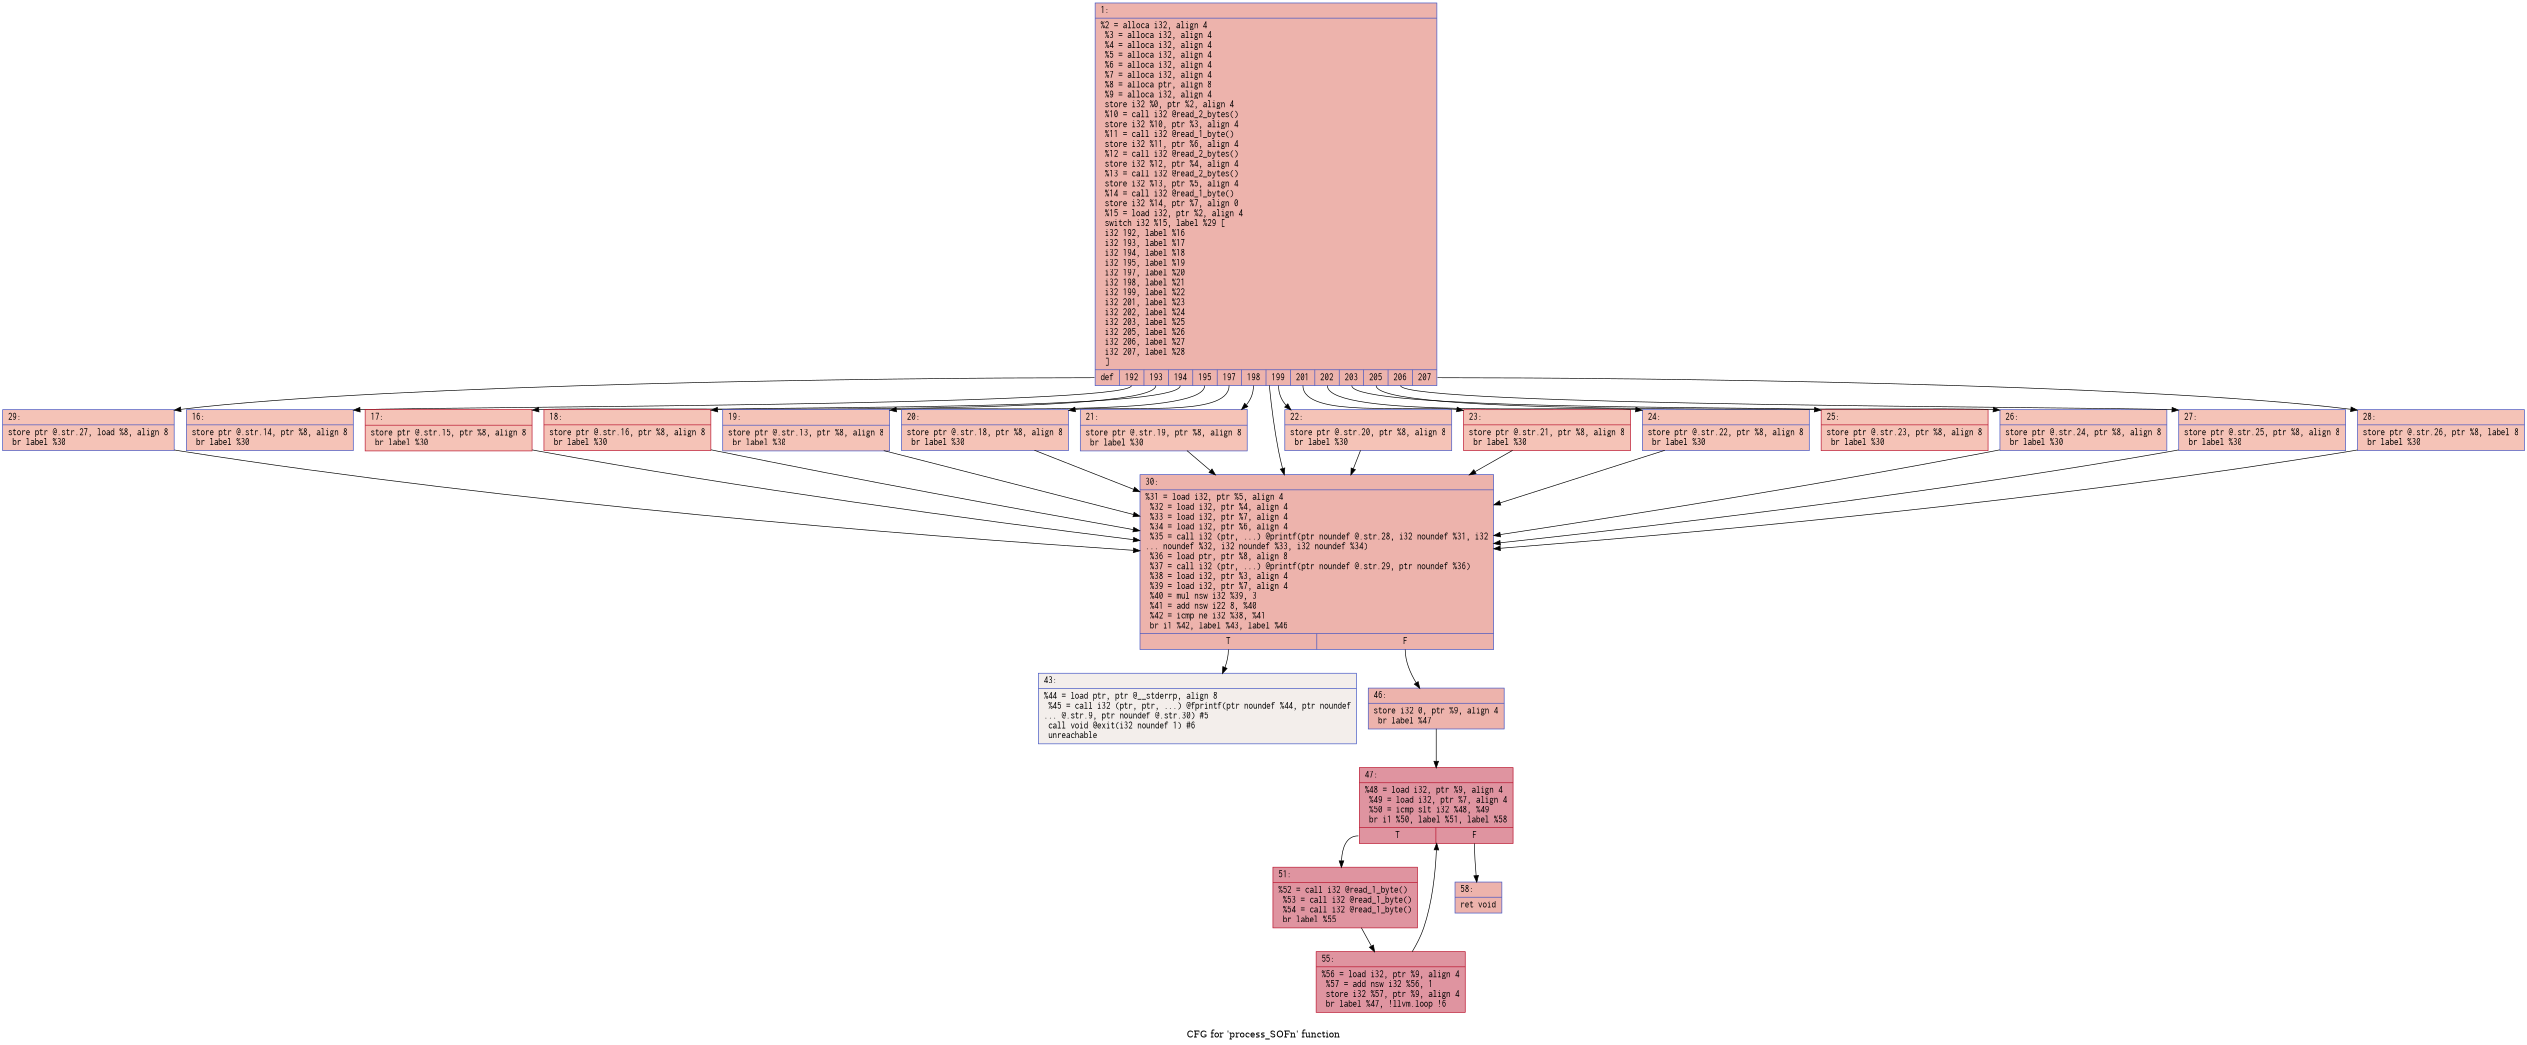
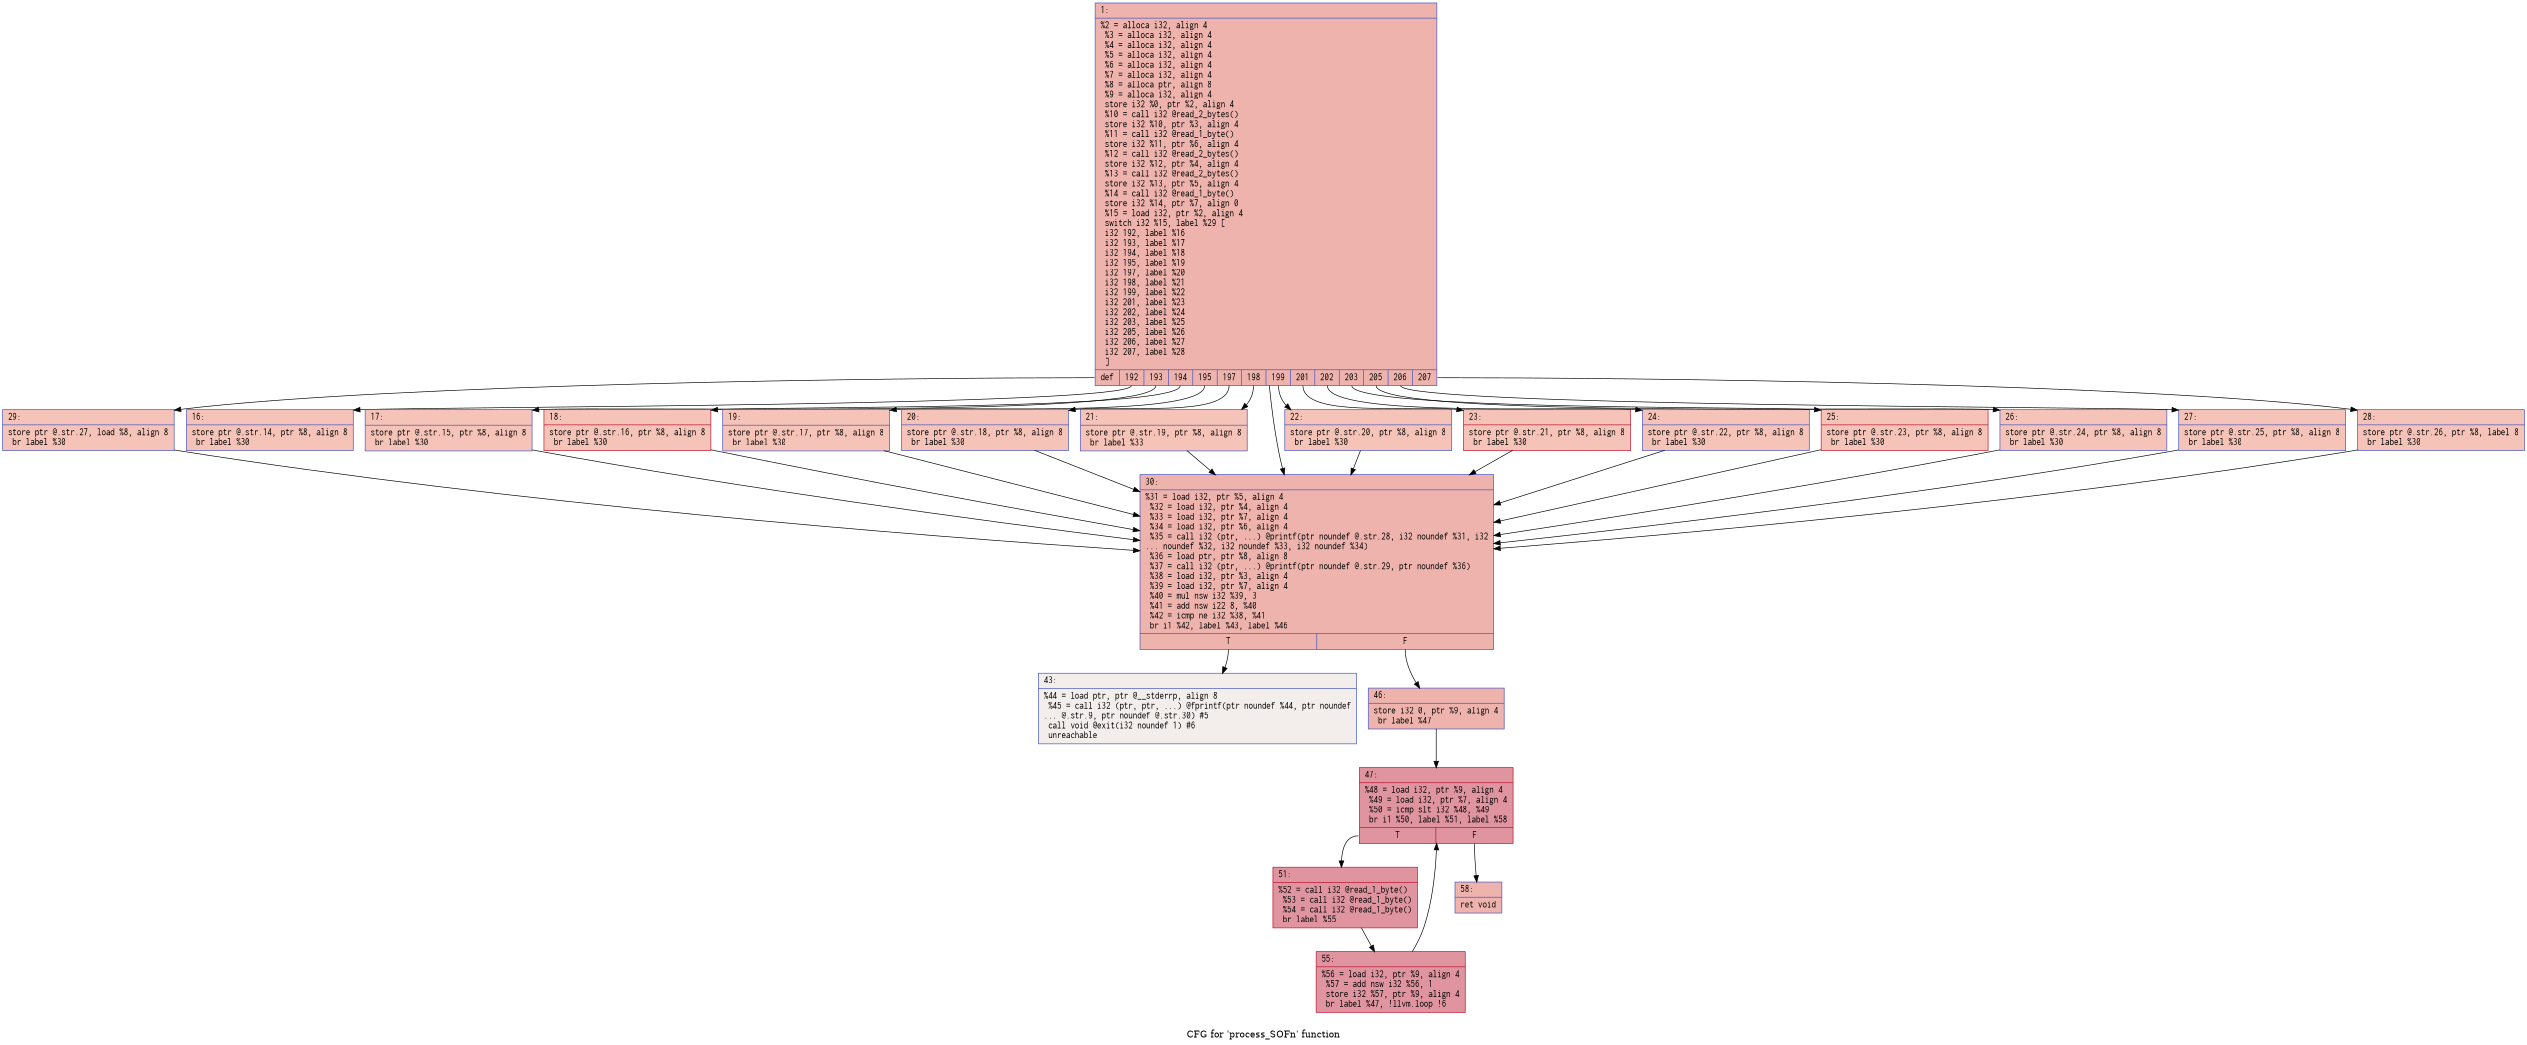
(449, 430) -> (449, 430)
(806, 433) -> (806, 433)
(1115, 443) -> (1115, 443)
none -> (1661, 485)
